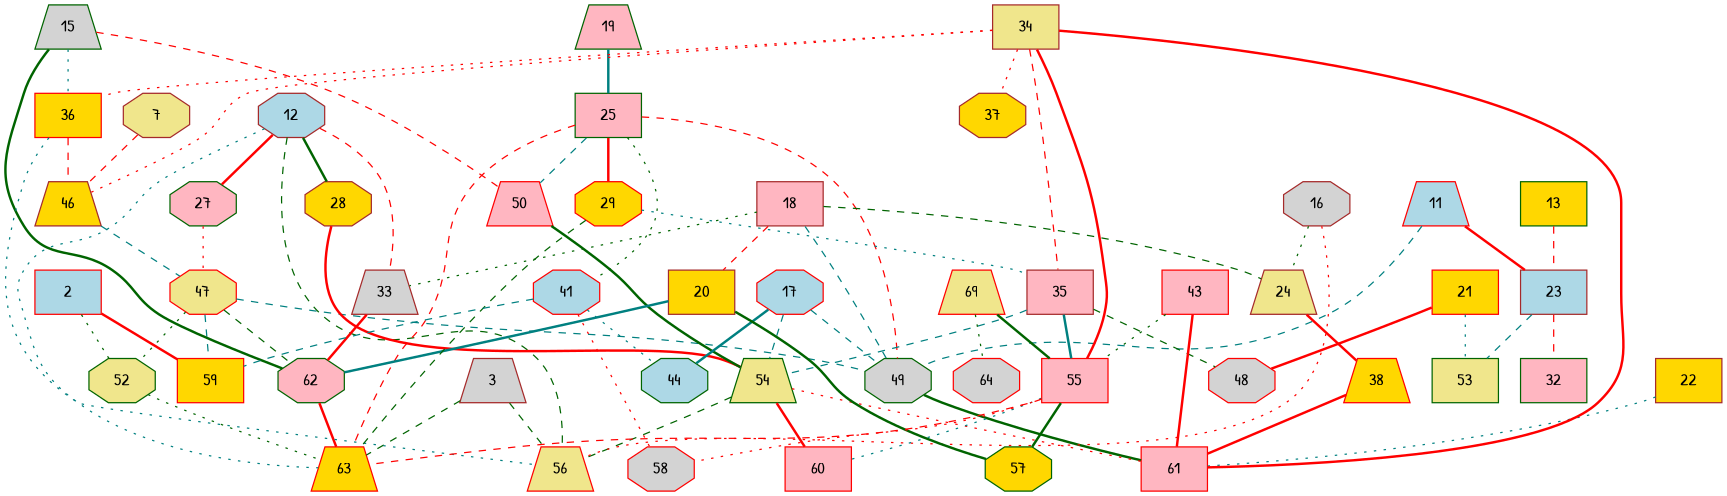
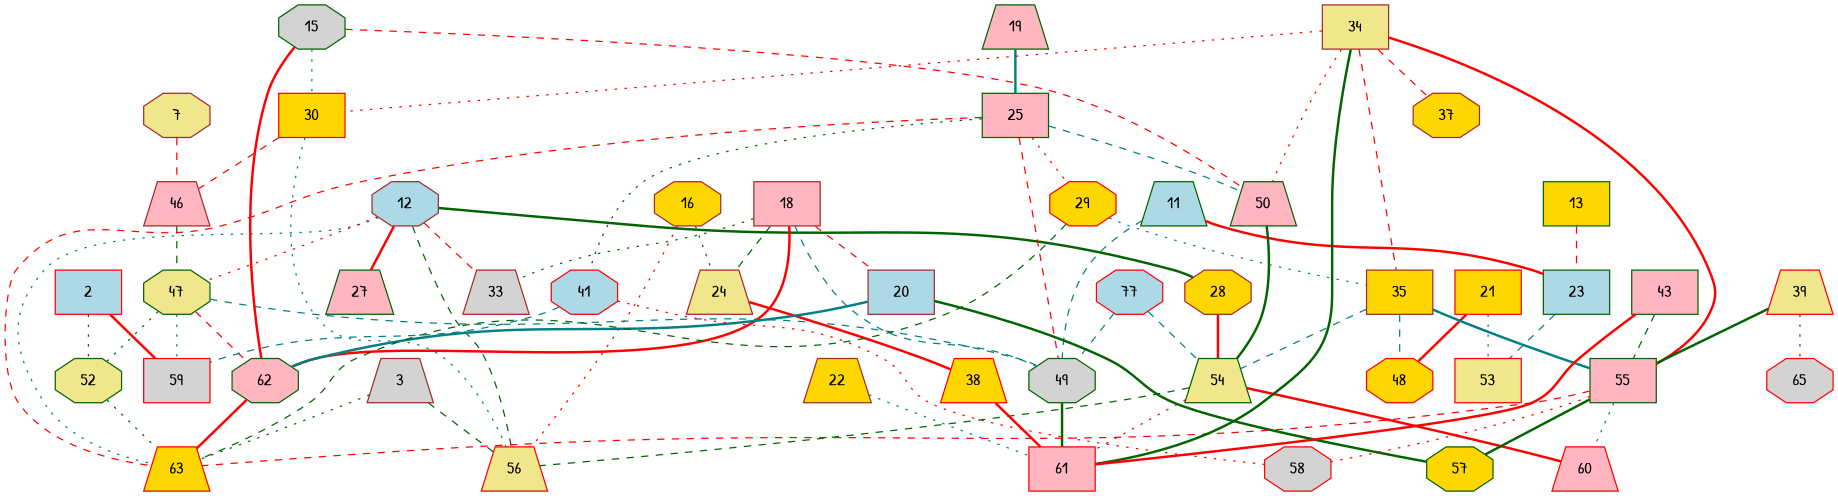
(68, 27) -> (312, 27)
(526, 64) -> (1304, 114)
(1009, 71) -> (1403, 73)
(68, 115) -> (312, 115)
(608, 160) -> (1050, 160)
(1621, 201) -> (1331, 315)
(68, 204) -> (177, 204)
(203, 204) -> (360, 292)
(520, 204) -> (1263, 204)
(1317, 204) -> (688, 204)
(1436, 204) -> (1174, 204)
(203, 248) -> (301, 246)
(140, 251) -> (177, 248)
(70, 254) -> (251, 198)
(203, 292) -> (177, 292)
(702, 292) -> (901, 292)
(790, 292) -> (1130, 292)
(972, 292) -> (1800, 292)
(1060, 292) -> (1400, 292)
(1195, 292) -> (1665, 292)
(1554, 292) -> (1576, 292)
(206, 329) -> (177, 337)
(257, 336) -> (221, 336)
(1134, 337) -> (1644, 337)
(1154, 338) -> (1400, 337)
(338, 348) -> (577, 352)
(211, 381) -> (177, 381)
(675, 381) -> none
(986, 381) -> (1800, 381)
(1075, 381) -> (1623, 381)
(1242, 381) -> (1400, 381)
(1465, 381) -> (1488, 381)
(1554, 381) -> none
(1689, 381) -> (837, 381)
(413, 428) -> (285, 428)
(818, 469) -> (1585, 469)
